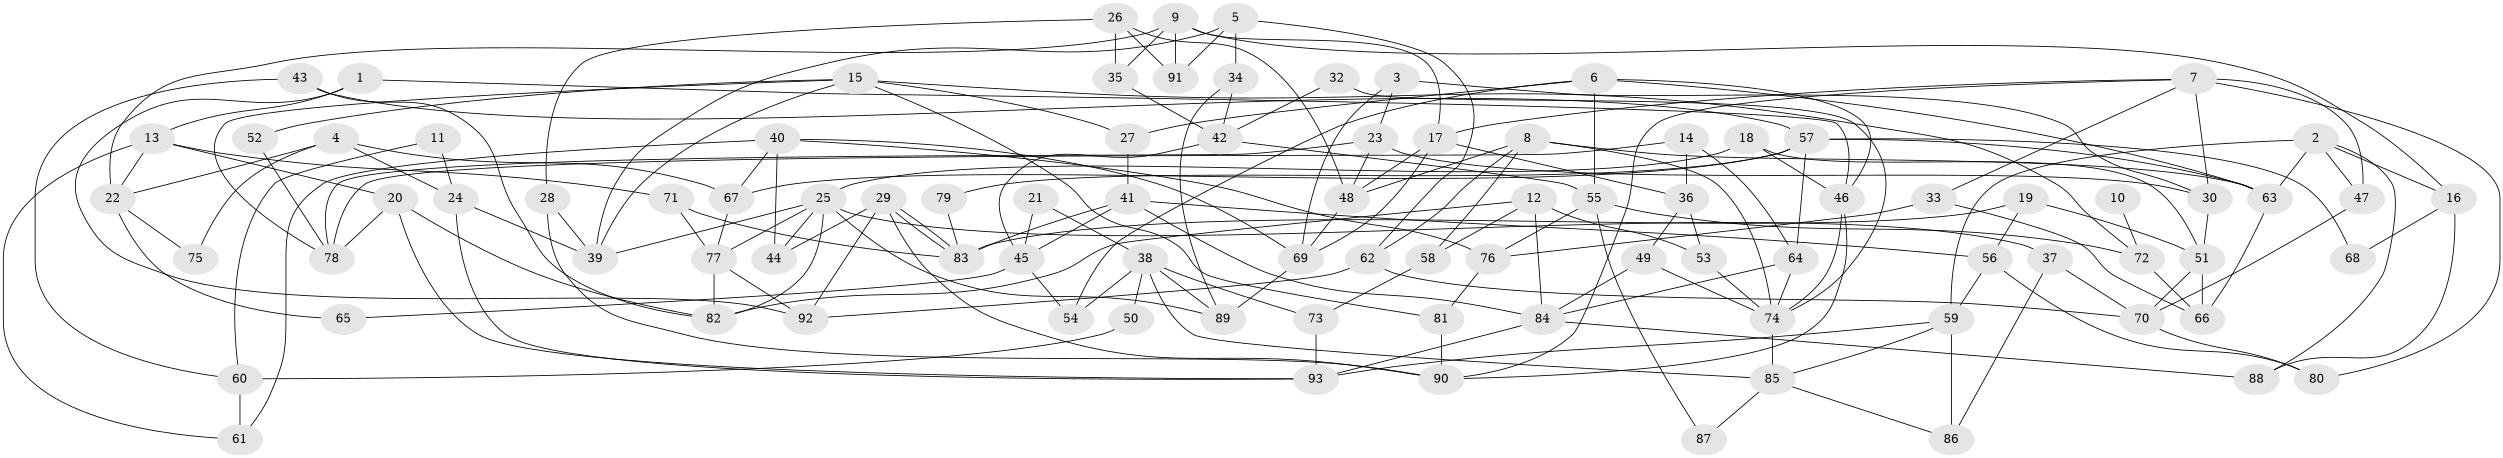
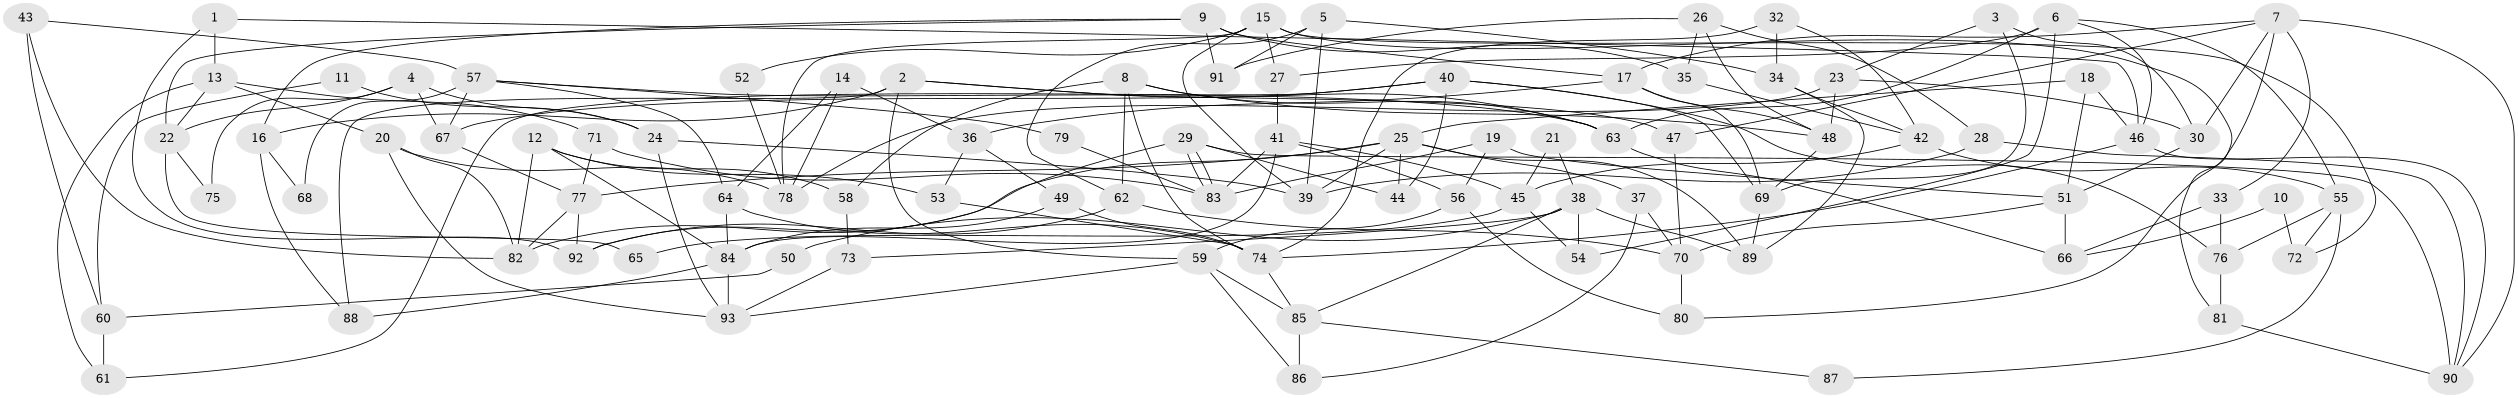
none -> (1777, 49)
(2169, 286) -> (2172, 237)
